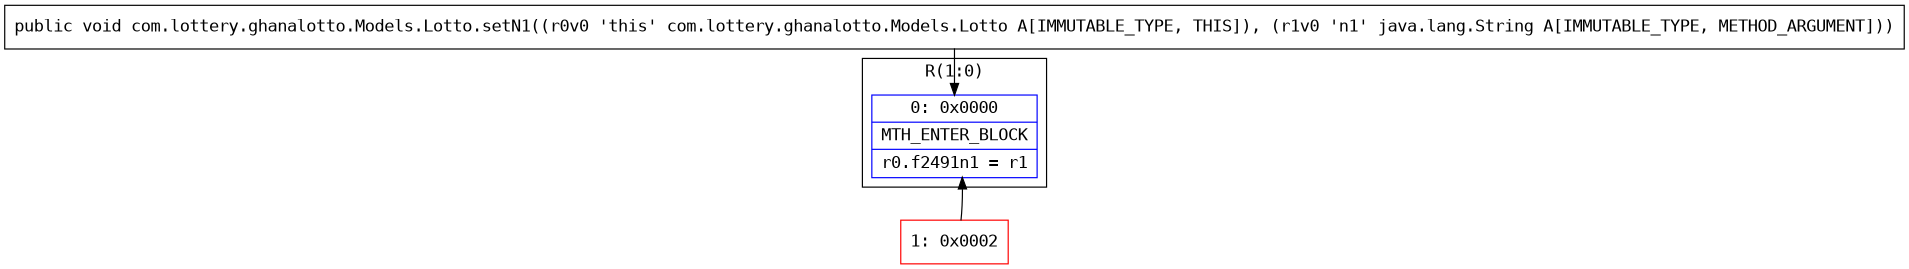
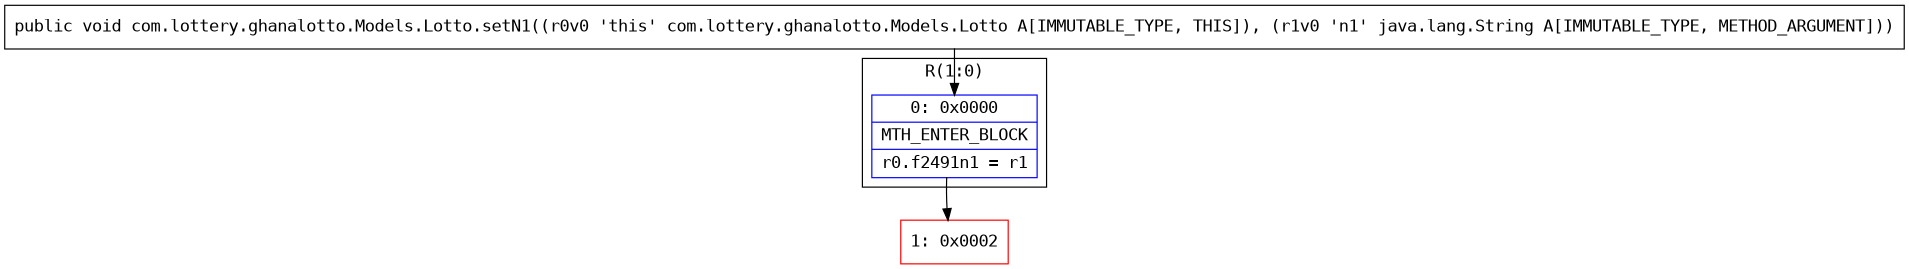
(962, 205) -> (947, 194)
